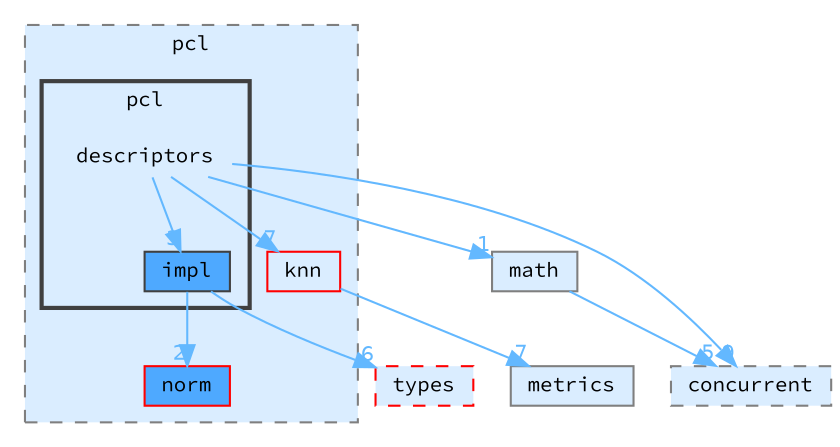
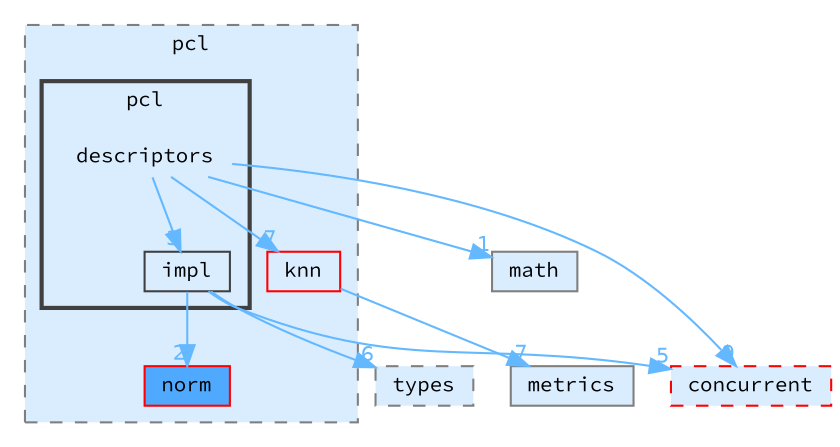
(187, 272) -> (187, 272)
(633, 324) -> (424, 350)
(424, 386) -> (424, 386)
(751, 386) -> (751, 386)
